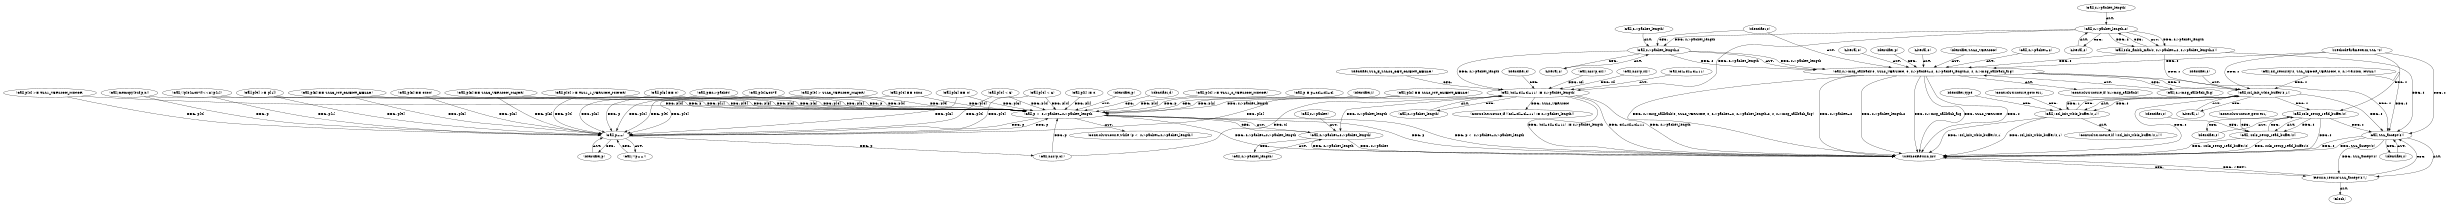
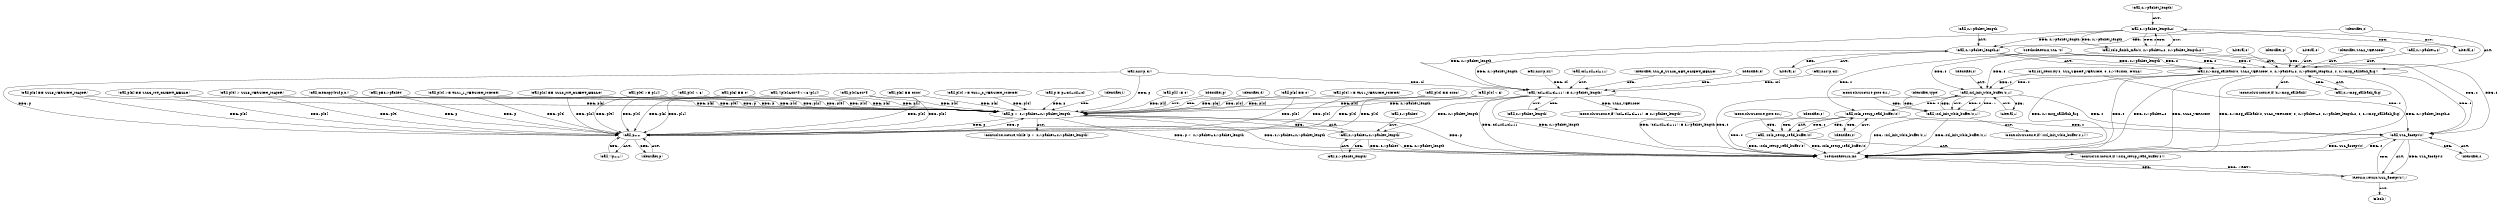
(2357, 50) -> (2043, 50)
(830, 146) -> (253, 80)
none -> (2123, 157)
